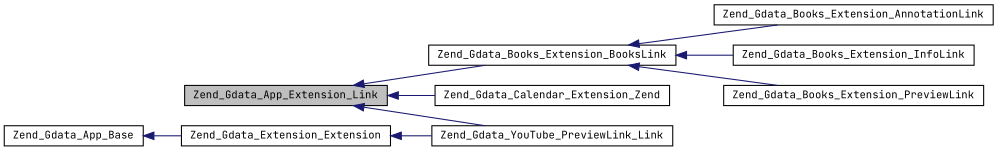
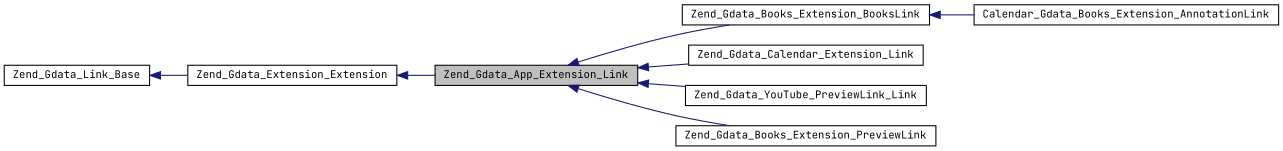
(854, 15) -> (1126, 15)
(854, 55) -> none
(708, 76) -> (653, 110)
(552, 96) -> (806, 55)
(74, 136) -> (77, 75)
(417, 136) -> (421, 75)
